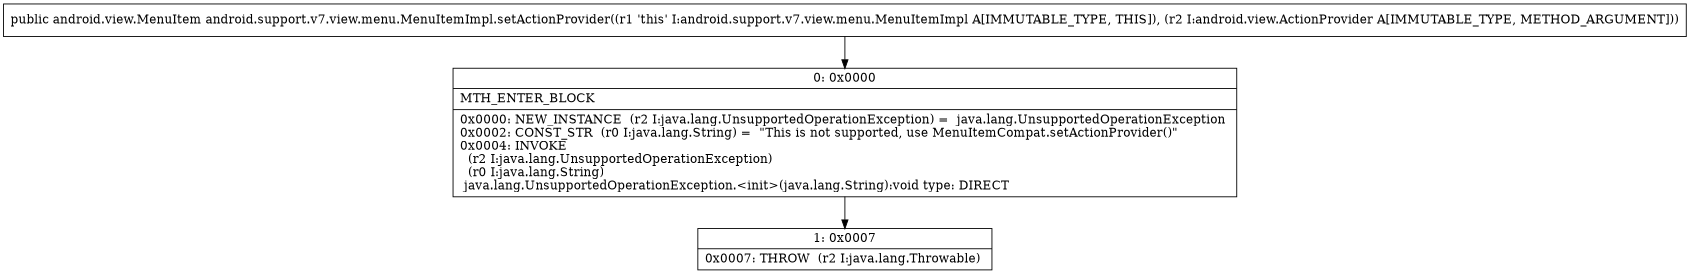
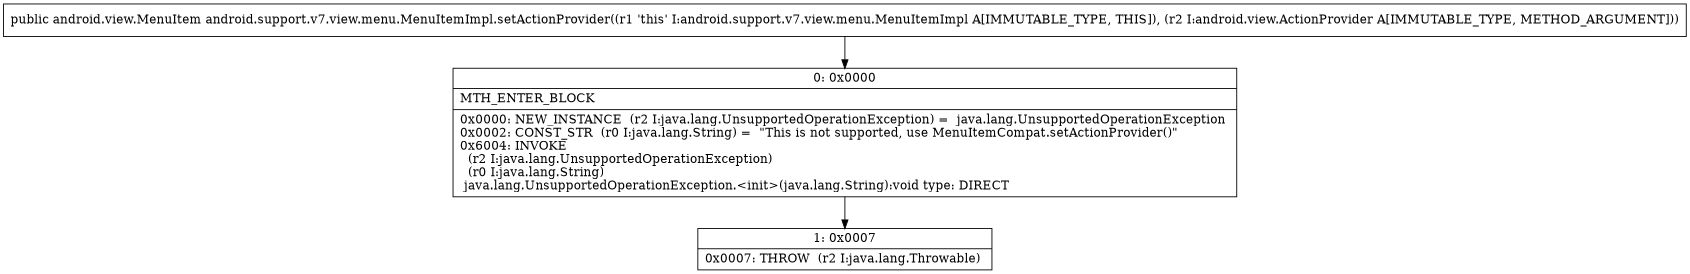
(518, 146) -> (518, 146)
